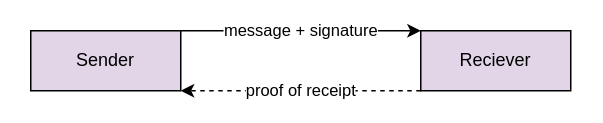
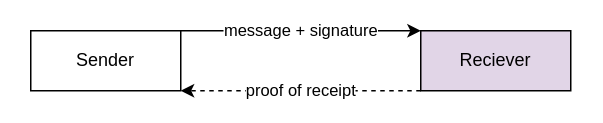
(106, 61) -> (106, 61)
